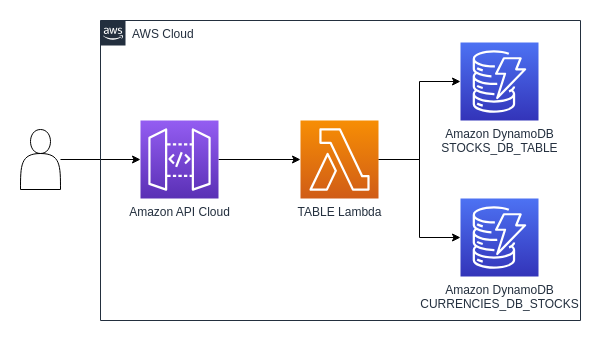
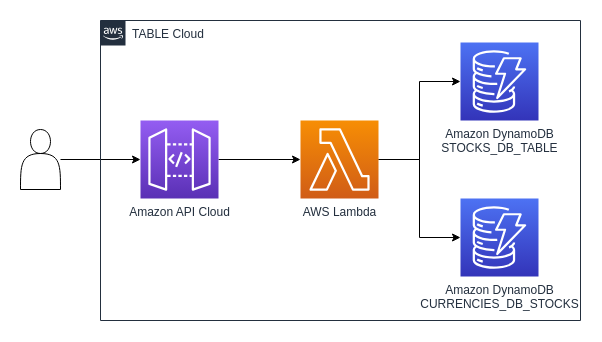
(160, 35) -> (166, 35)
(340, 213) -> (340, 213)
